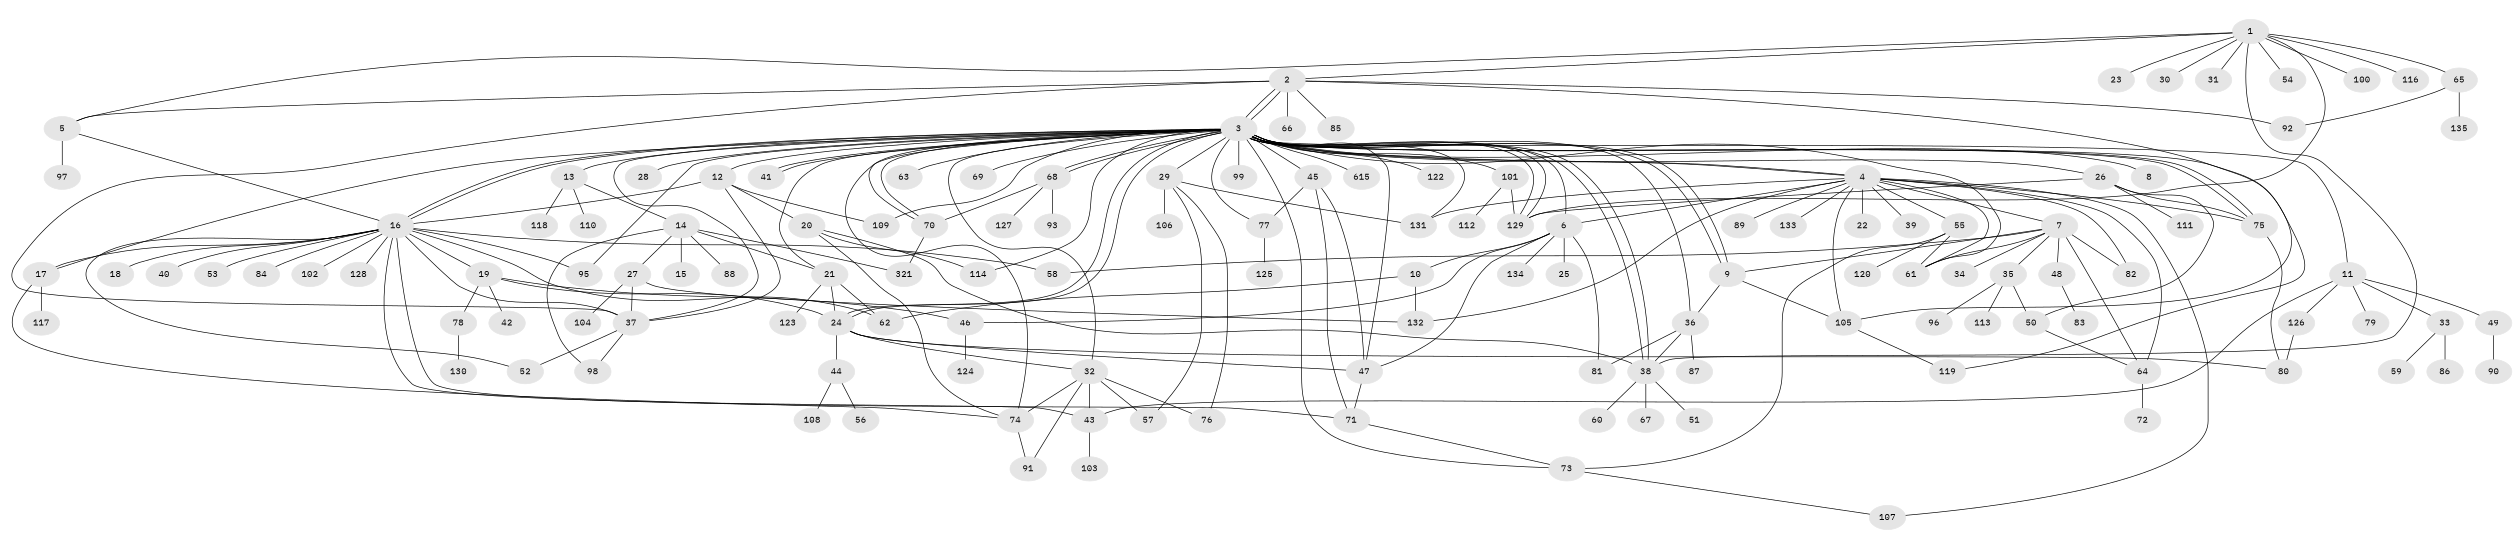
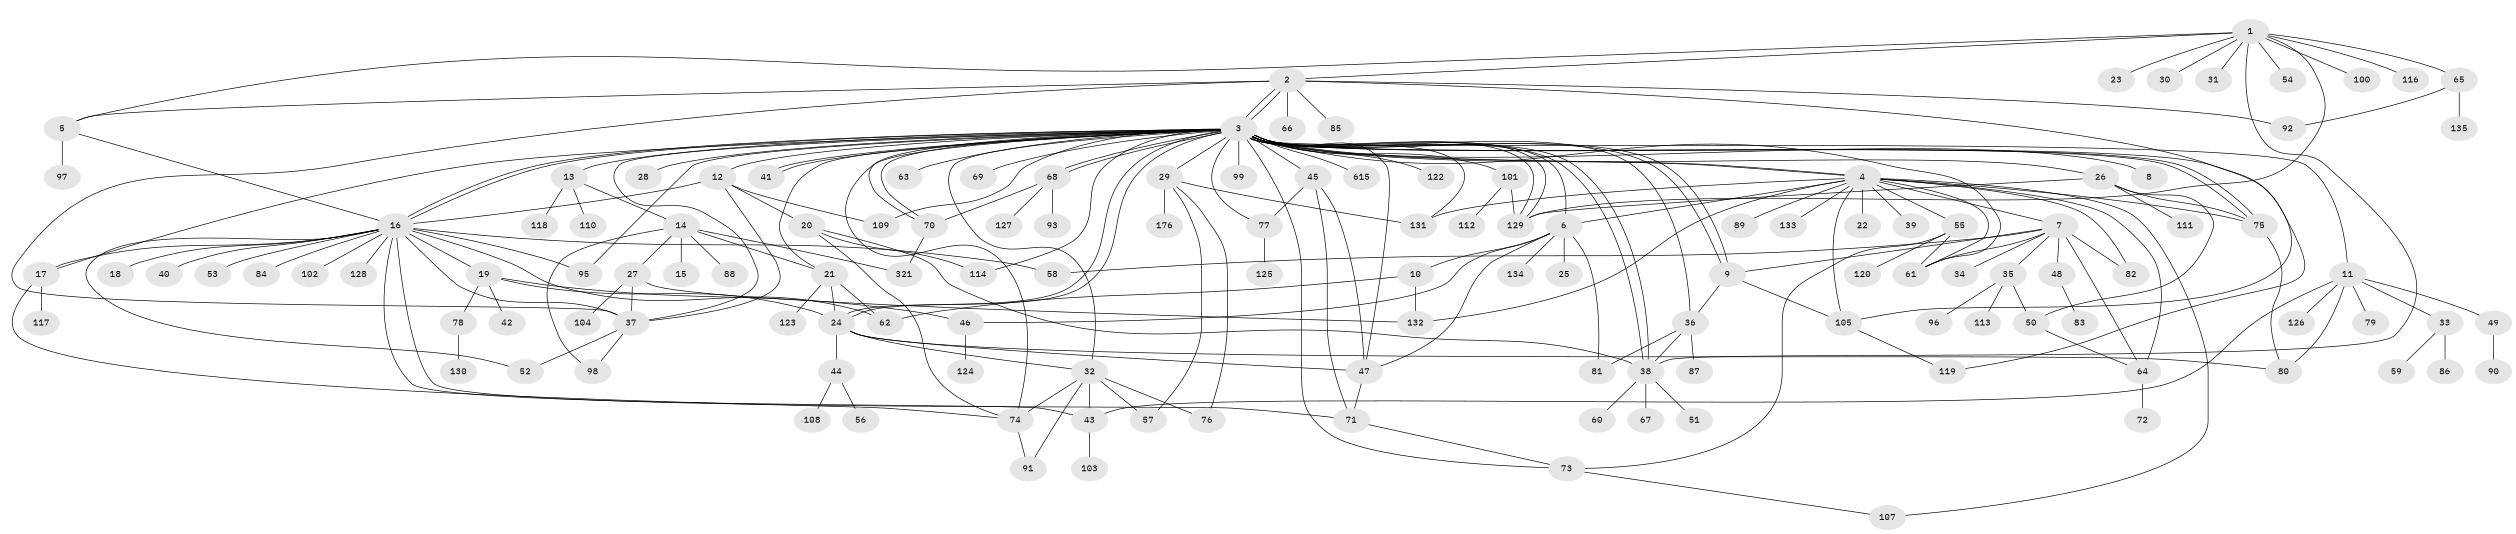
(1165, 226) -> (1165, 226)
(2291, 344) -> (2325, 328)
